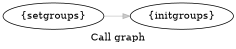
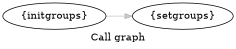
(113, 16) -> (115, 16)
